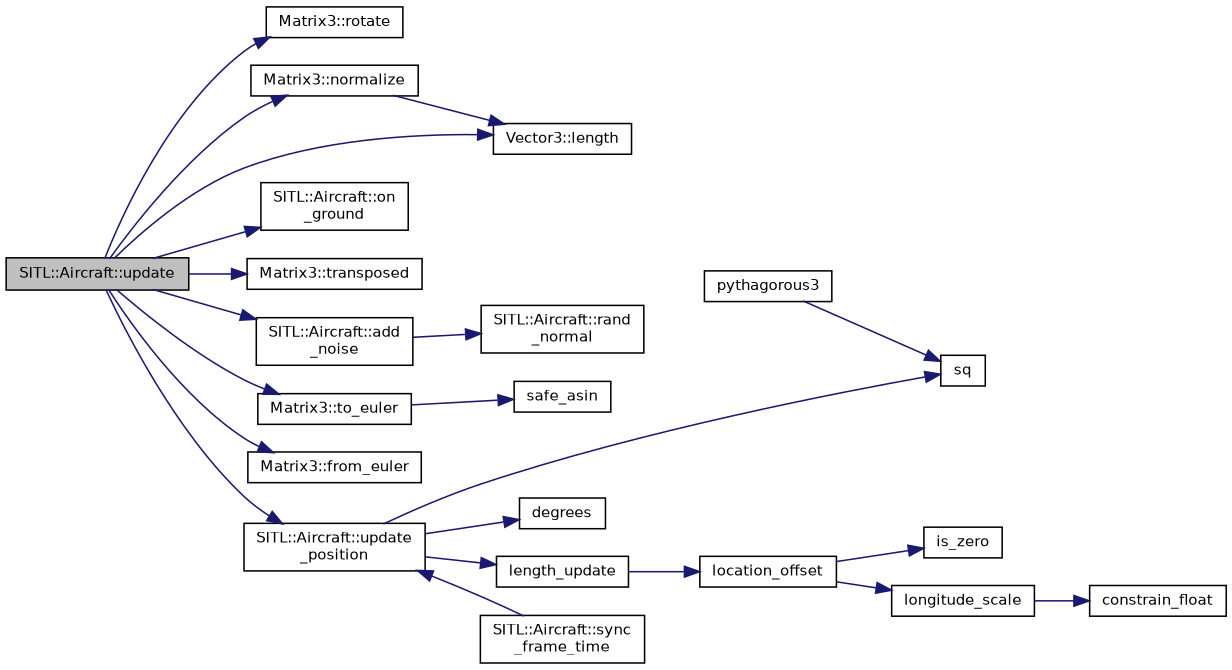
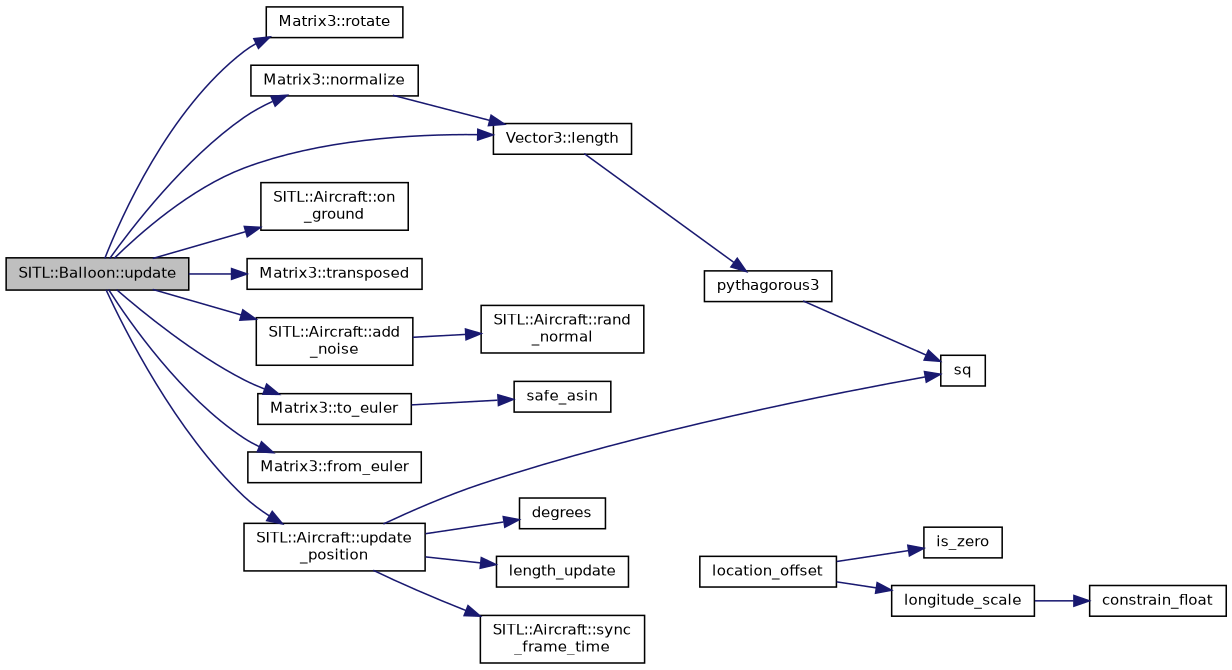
none -> (659, 208)
(97, 274) -> (97, 274)
(656, 572) -> none
(478, 595) -> (419, 591)
